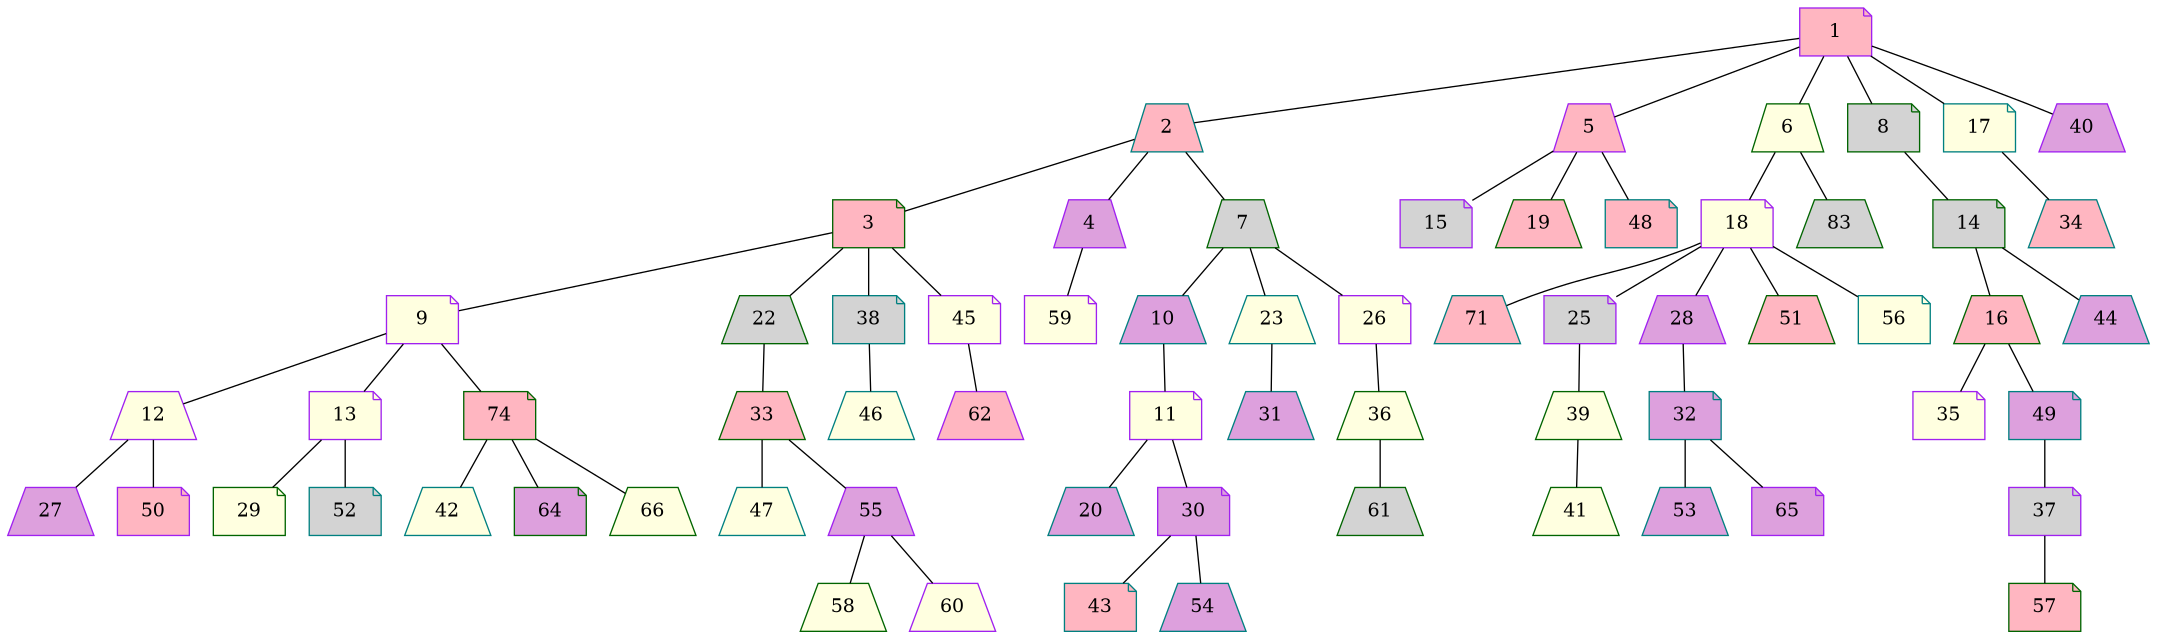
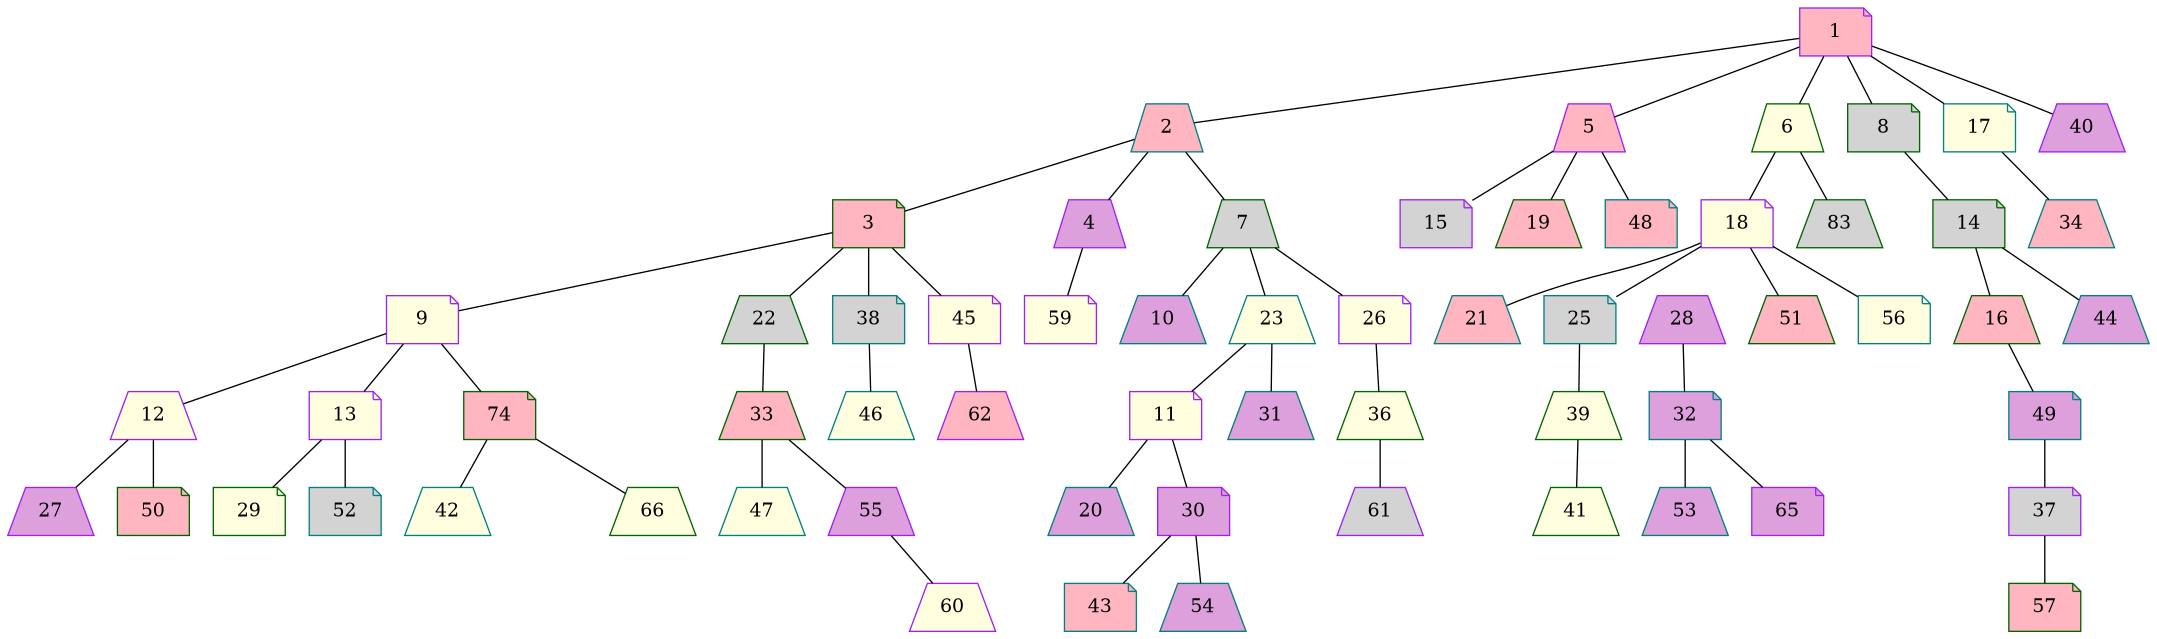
(1710, 272) -> none
(1477, 320) -> (1477, 320)
(1580, 320) -> (1580, 320)
(1164, 368) -> (1219, 368)
(1949, 416) -> none
(153, 511) -> (153, 511)
(550, 511) -> none
(1380, 511) -> (1380, 511)
(843, 607) -> none
